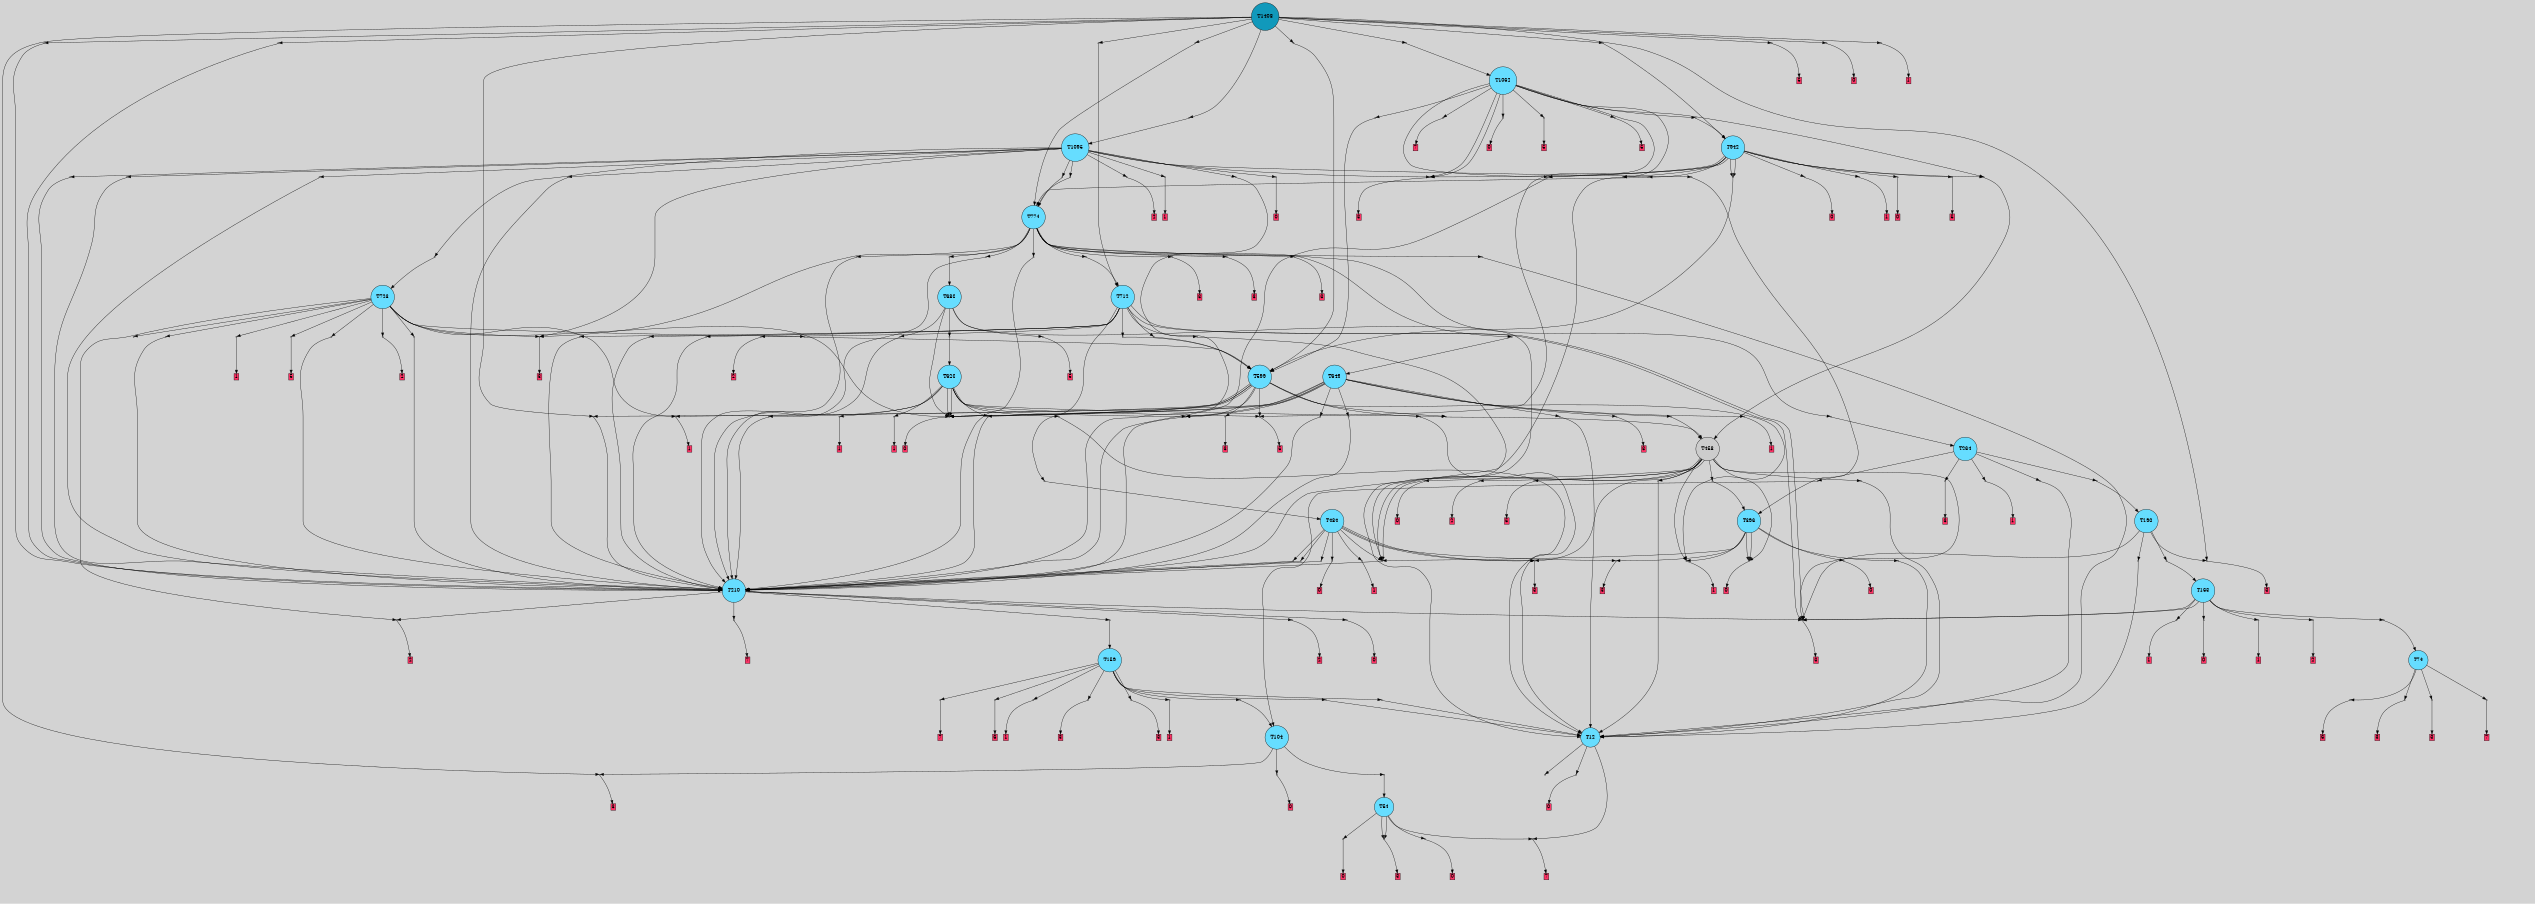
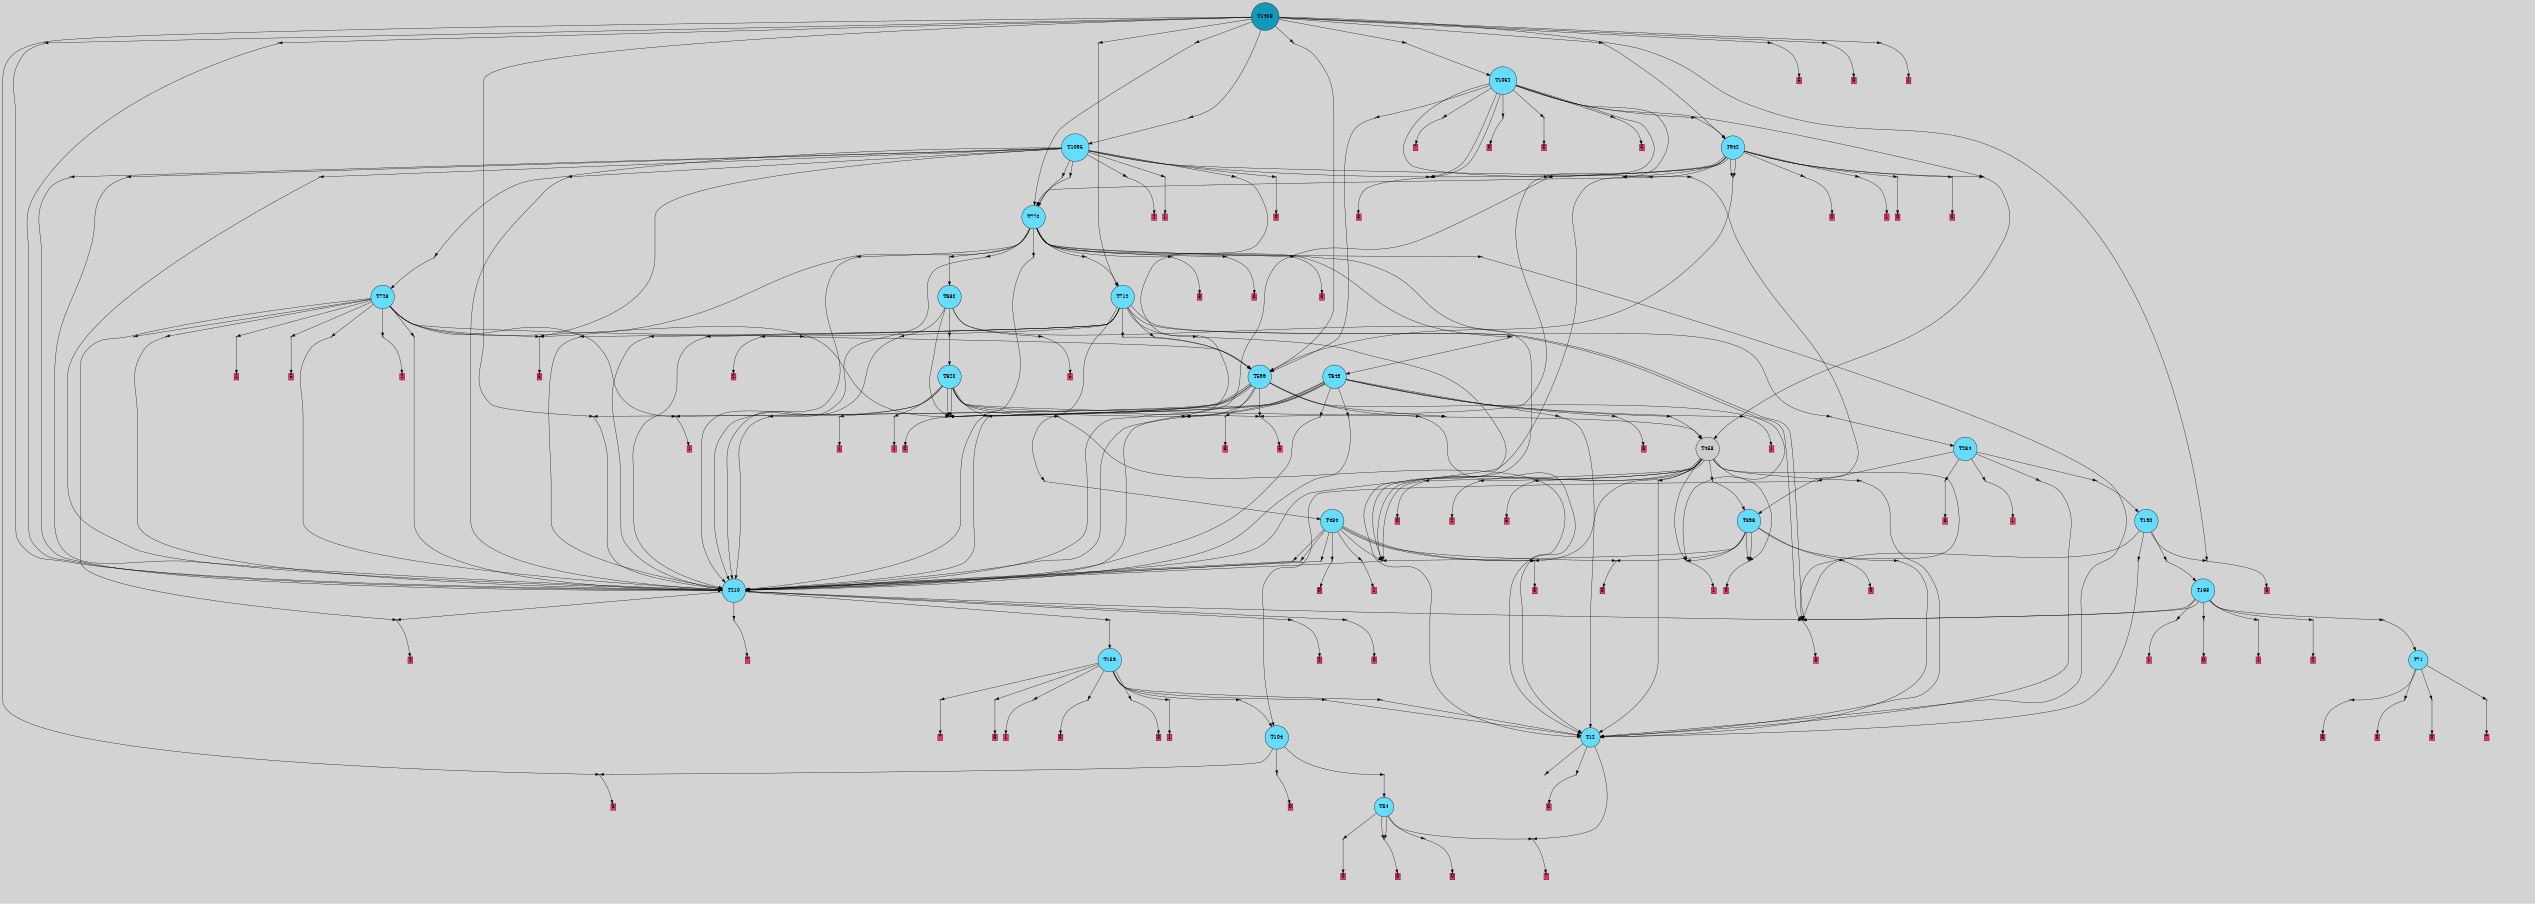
(1034, 217) -> (1034, 217)
(2418, 660) -> (2418, 660)
